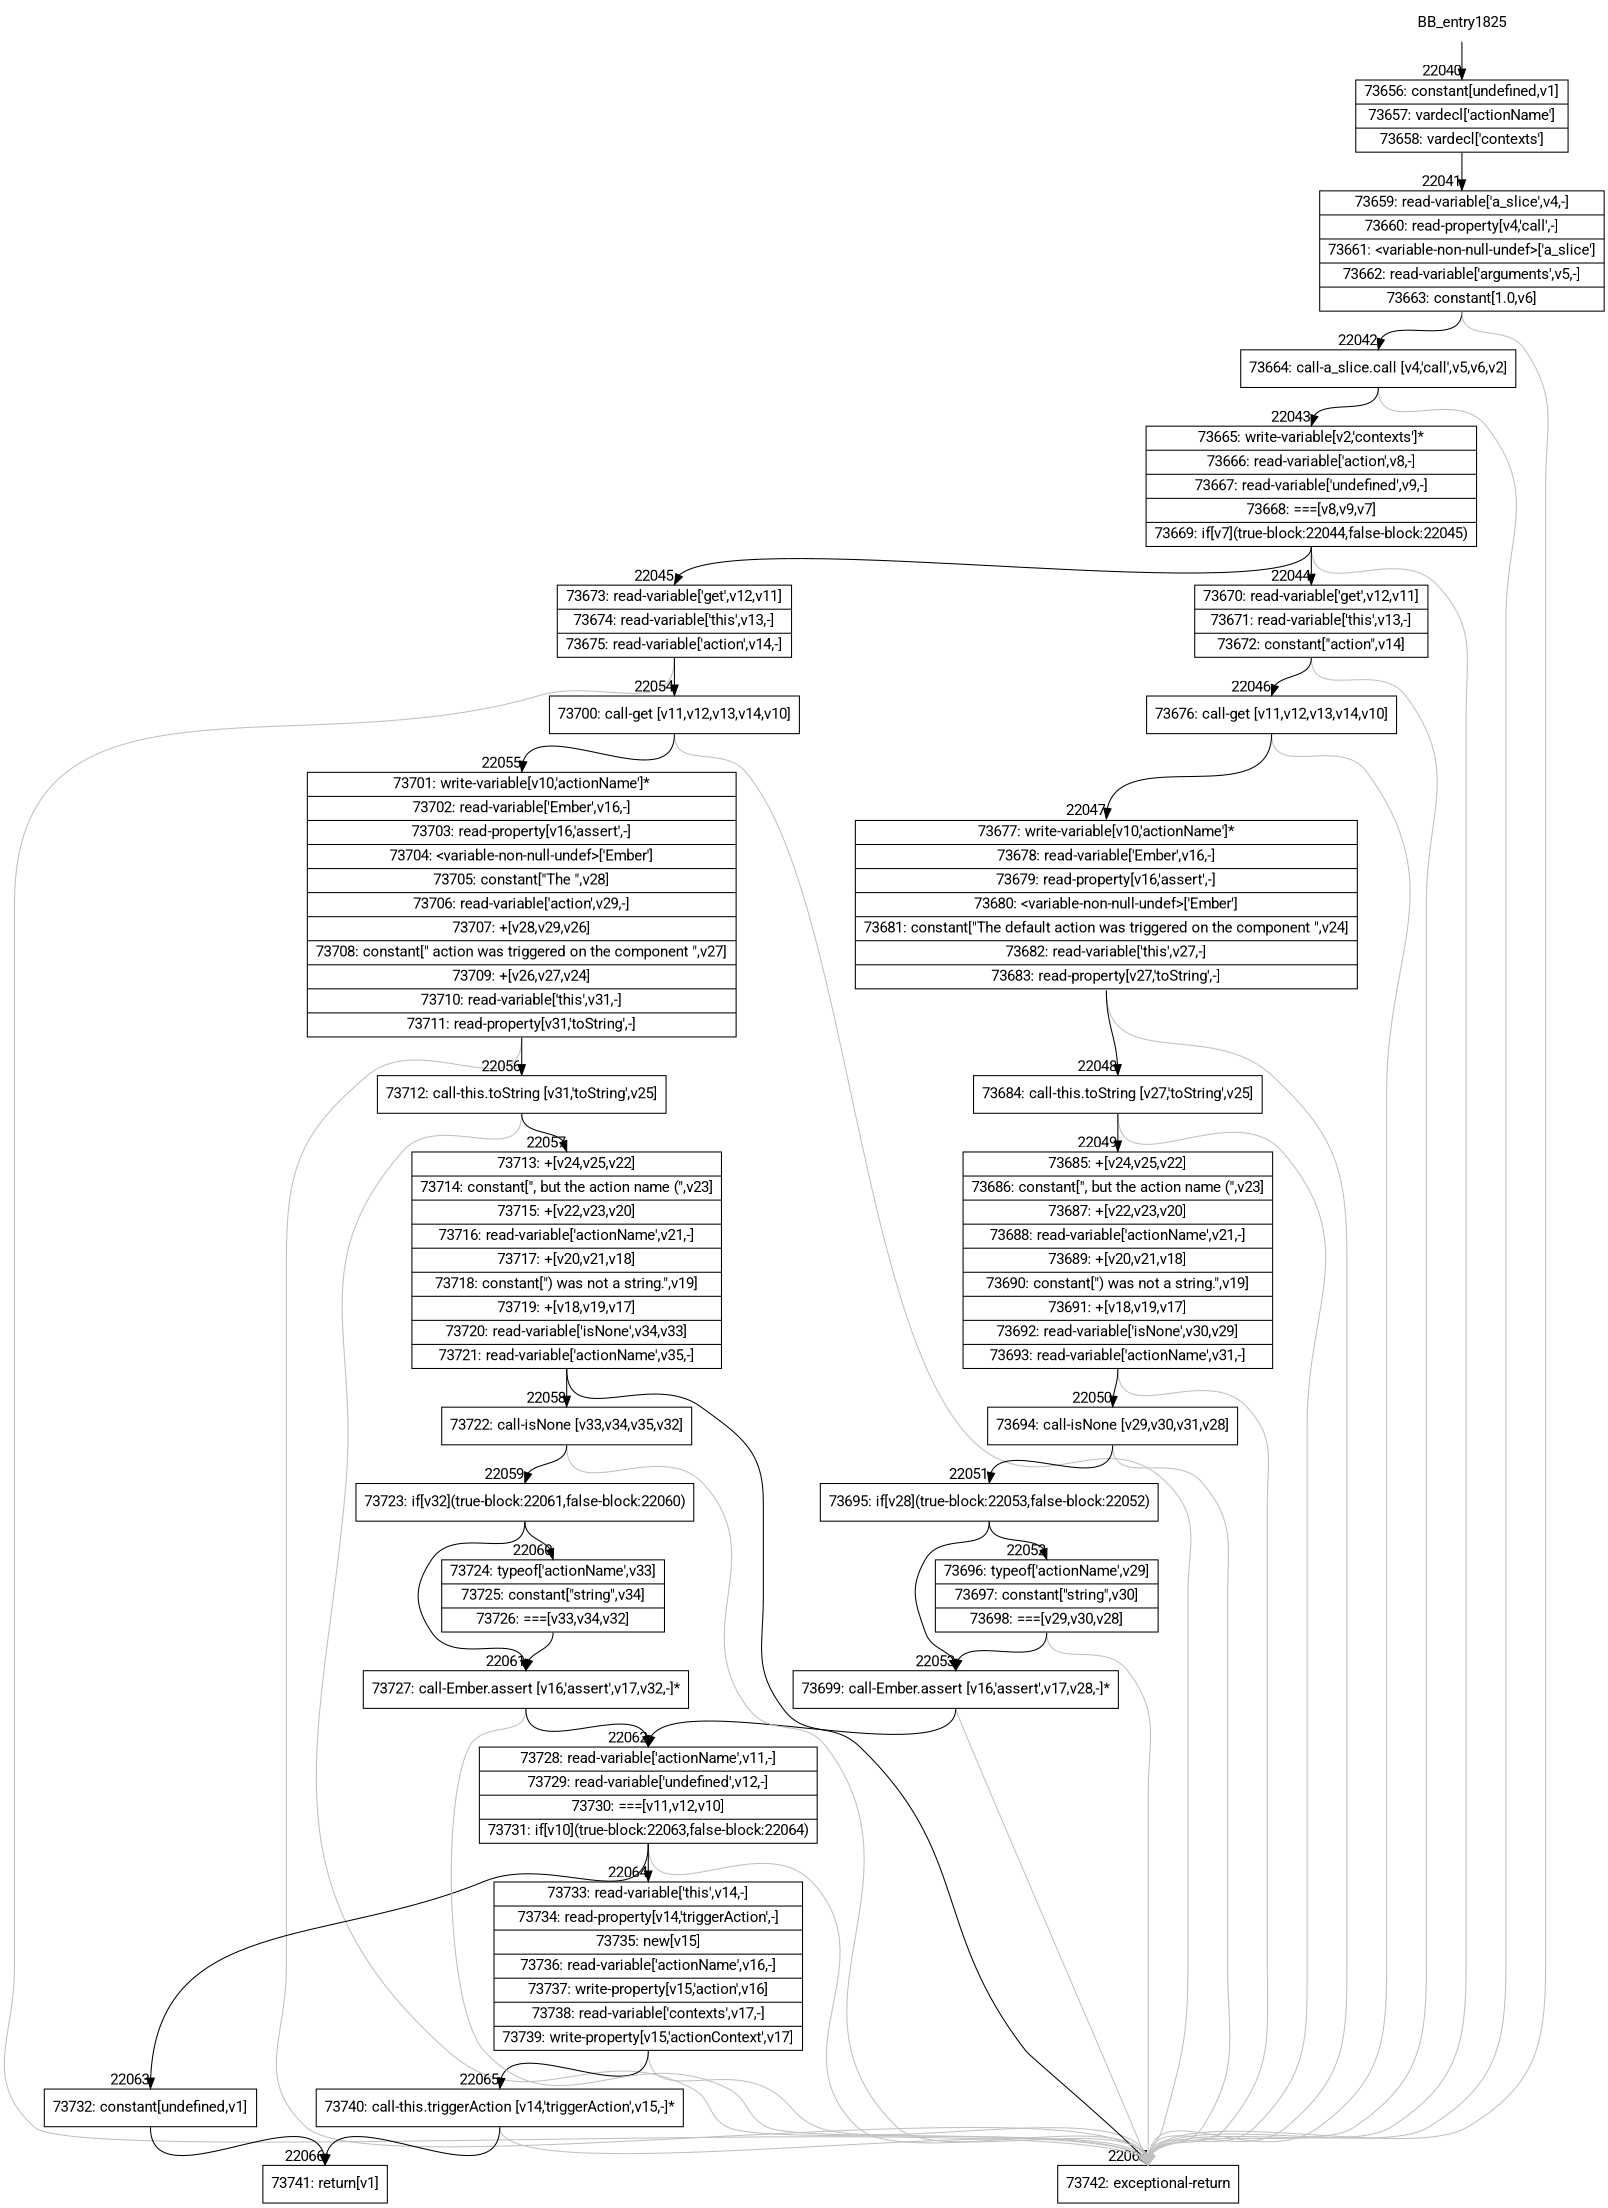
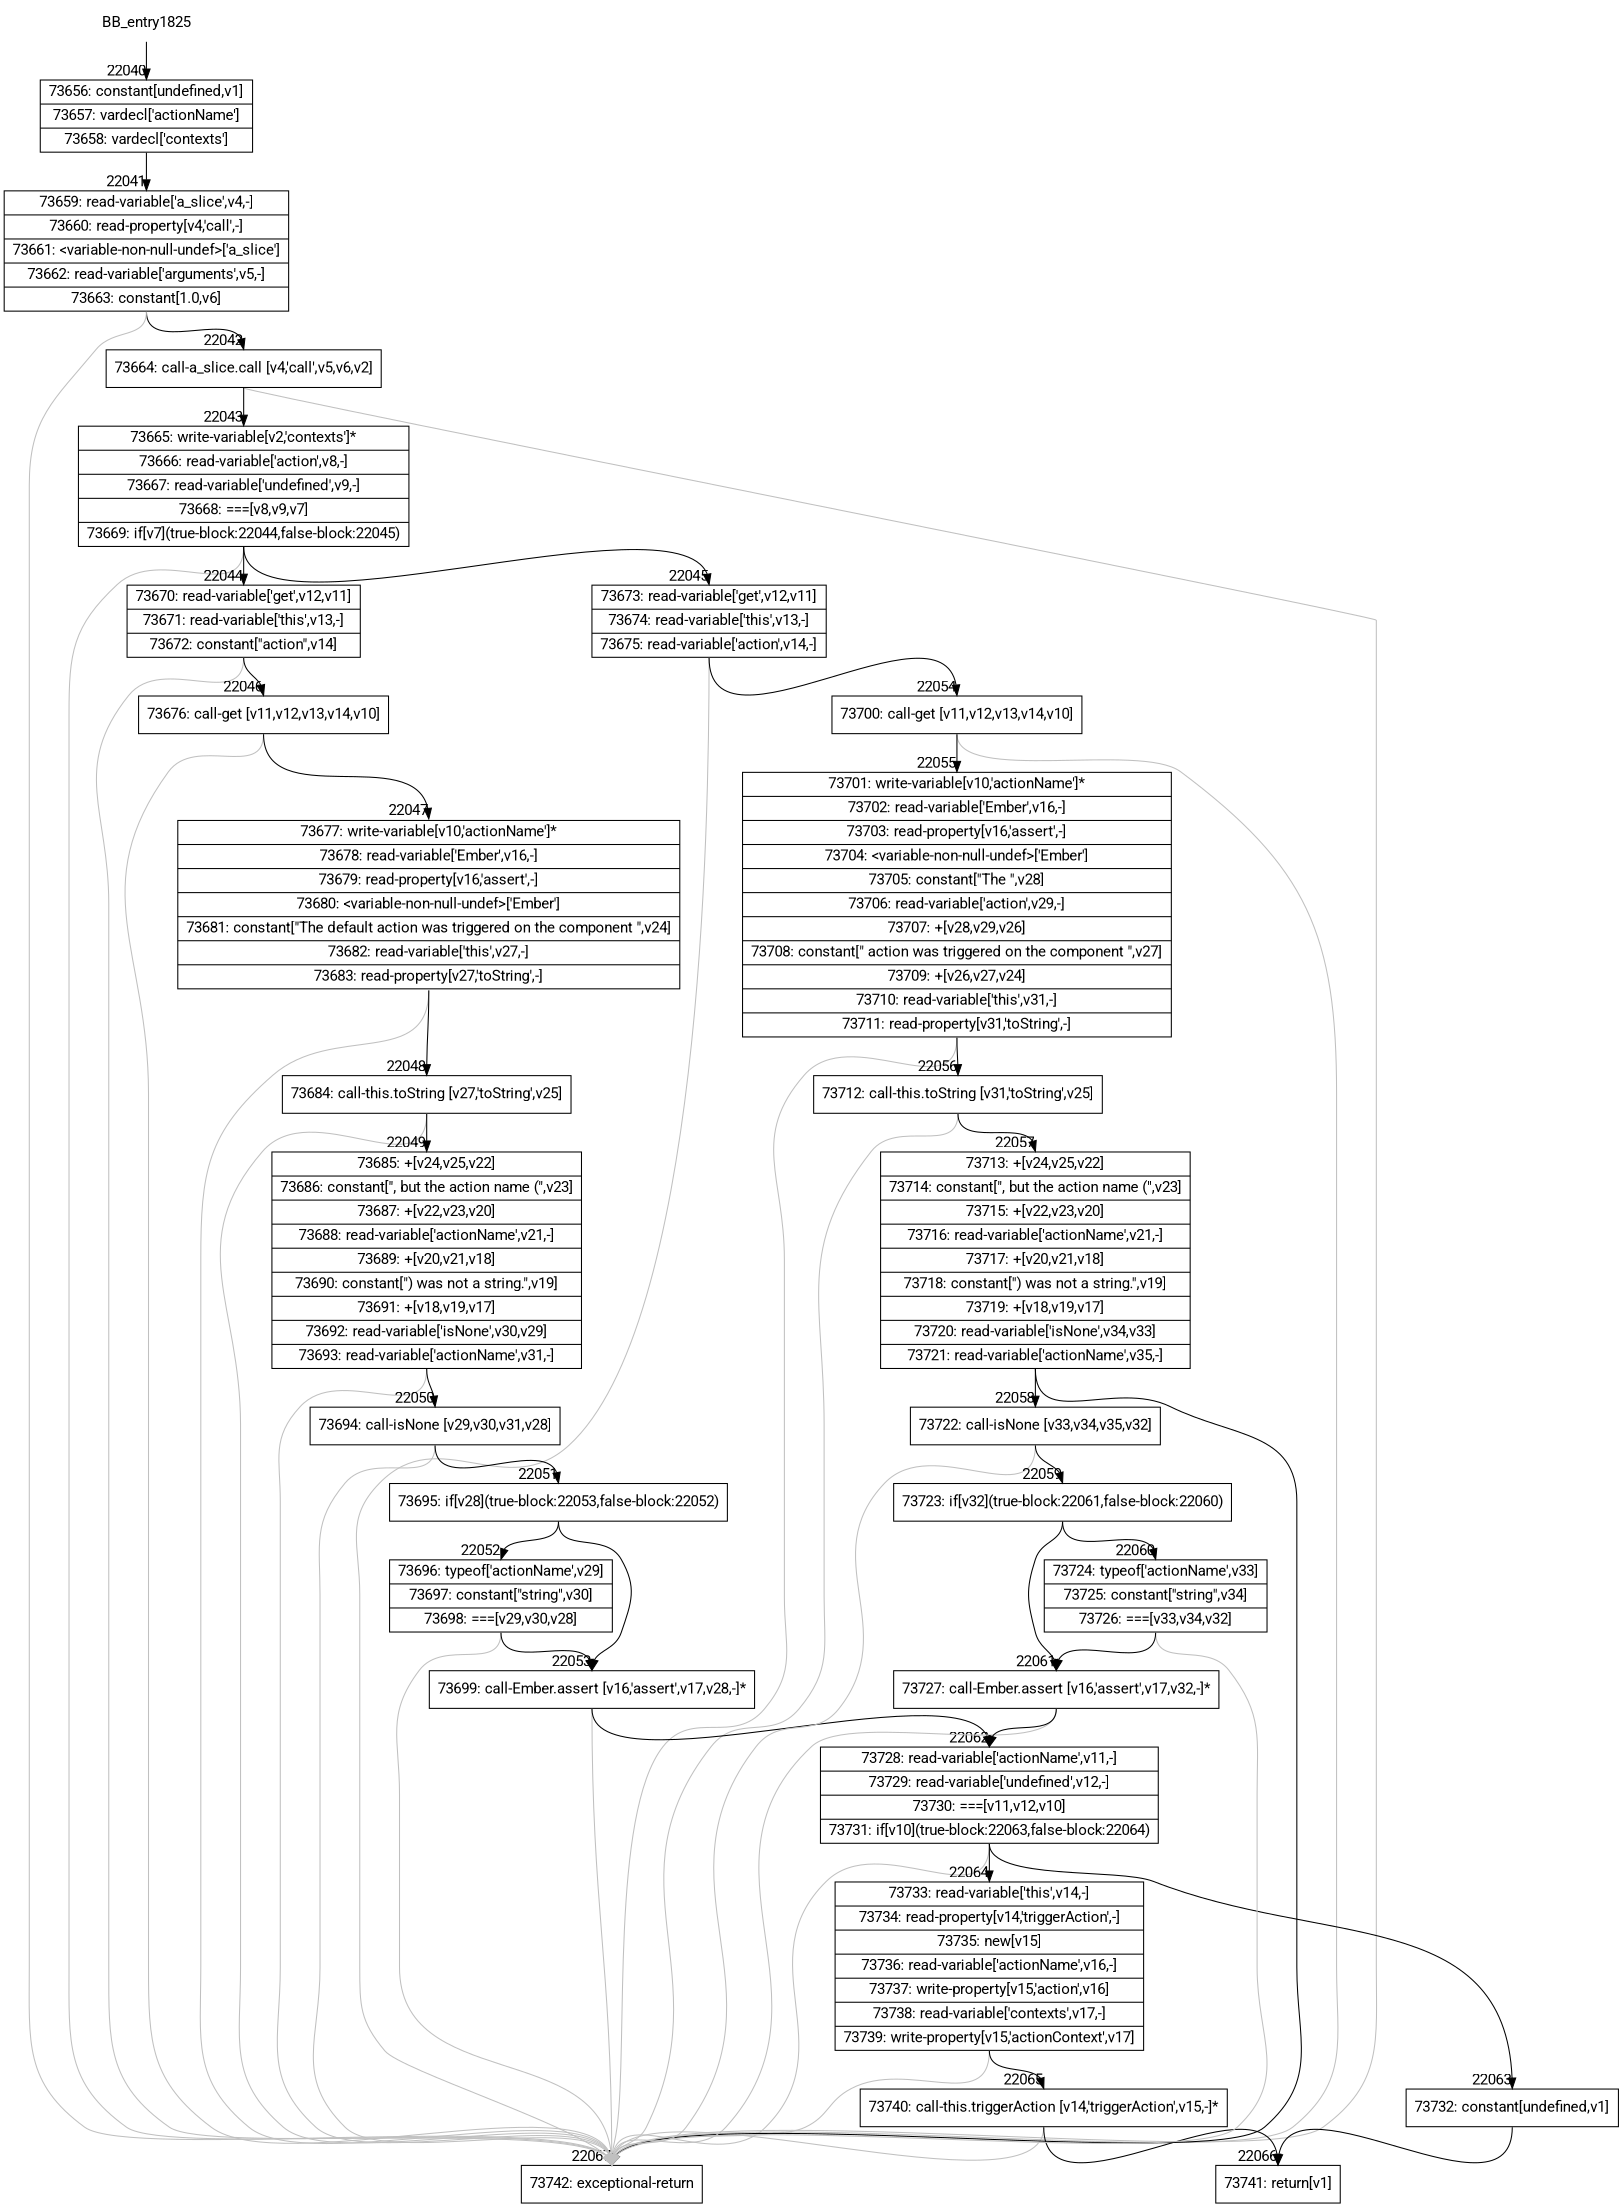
none -> (1255, 2106)
